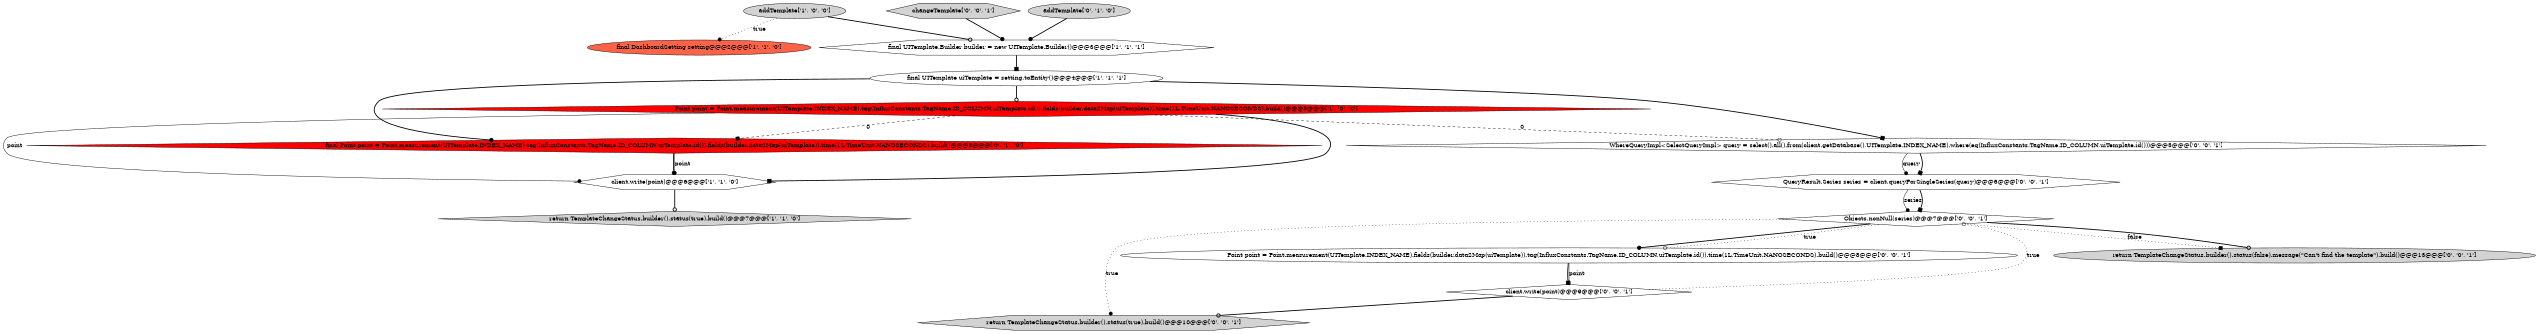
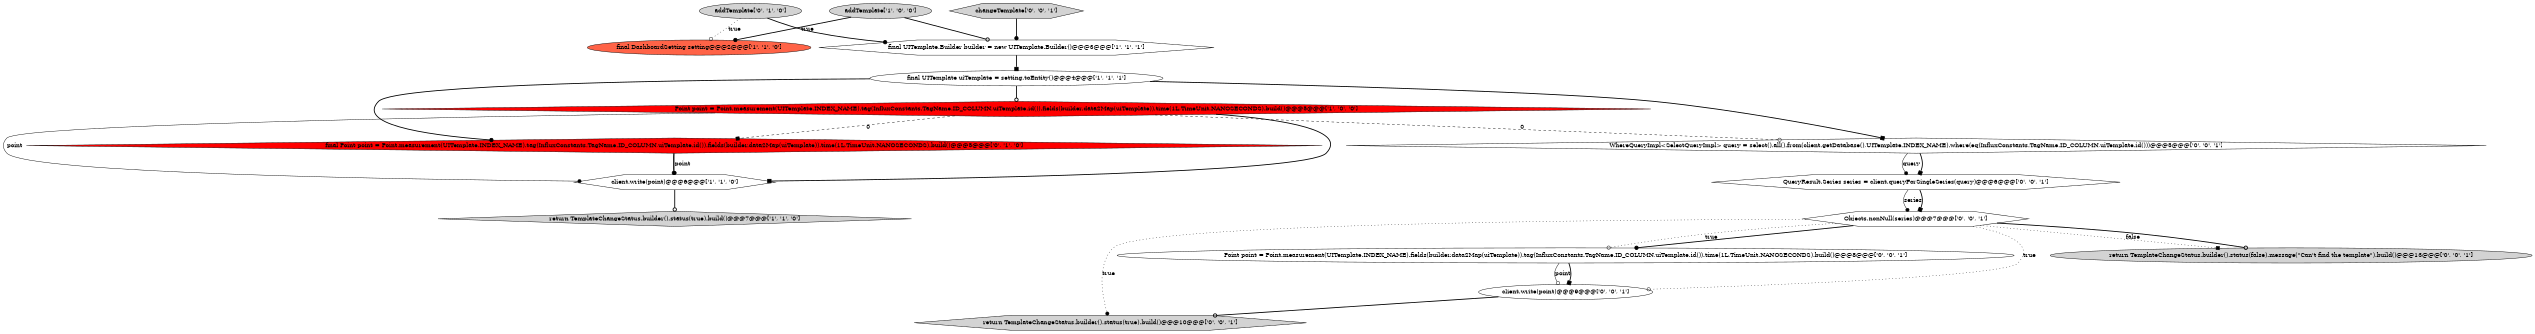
none -> (726, 28)
(749, 28) -> (788, 30)
(1916, 219) -> (1916, 219)
(1877, 280) -> (1871, 280)
(1569, 292) -> (1566, 292)
